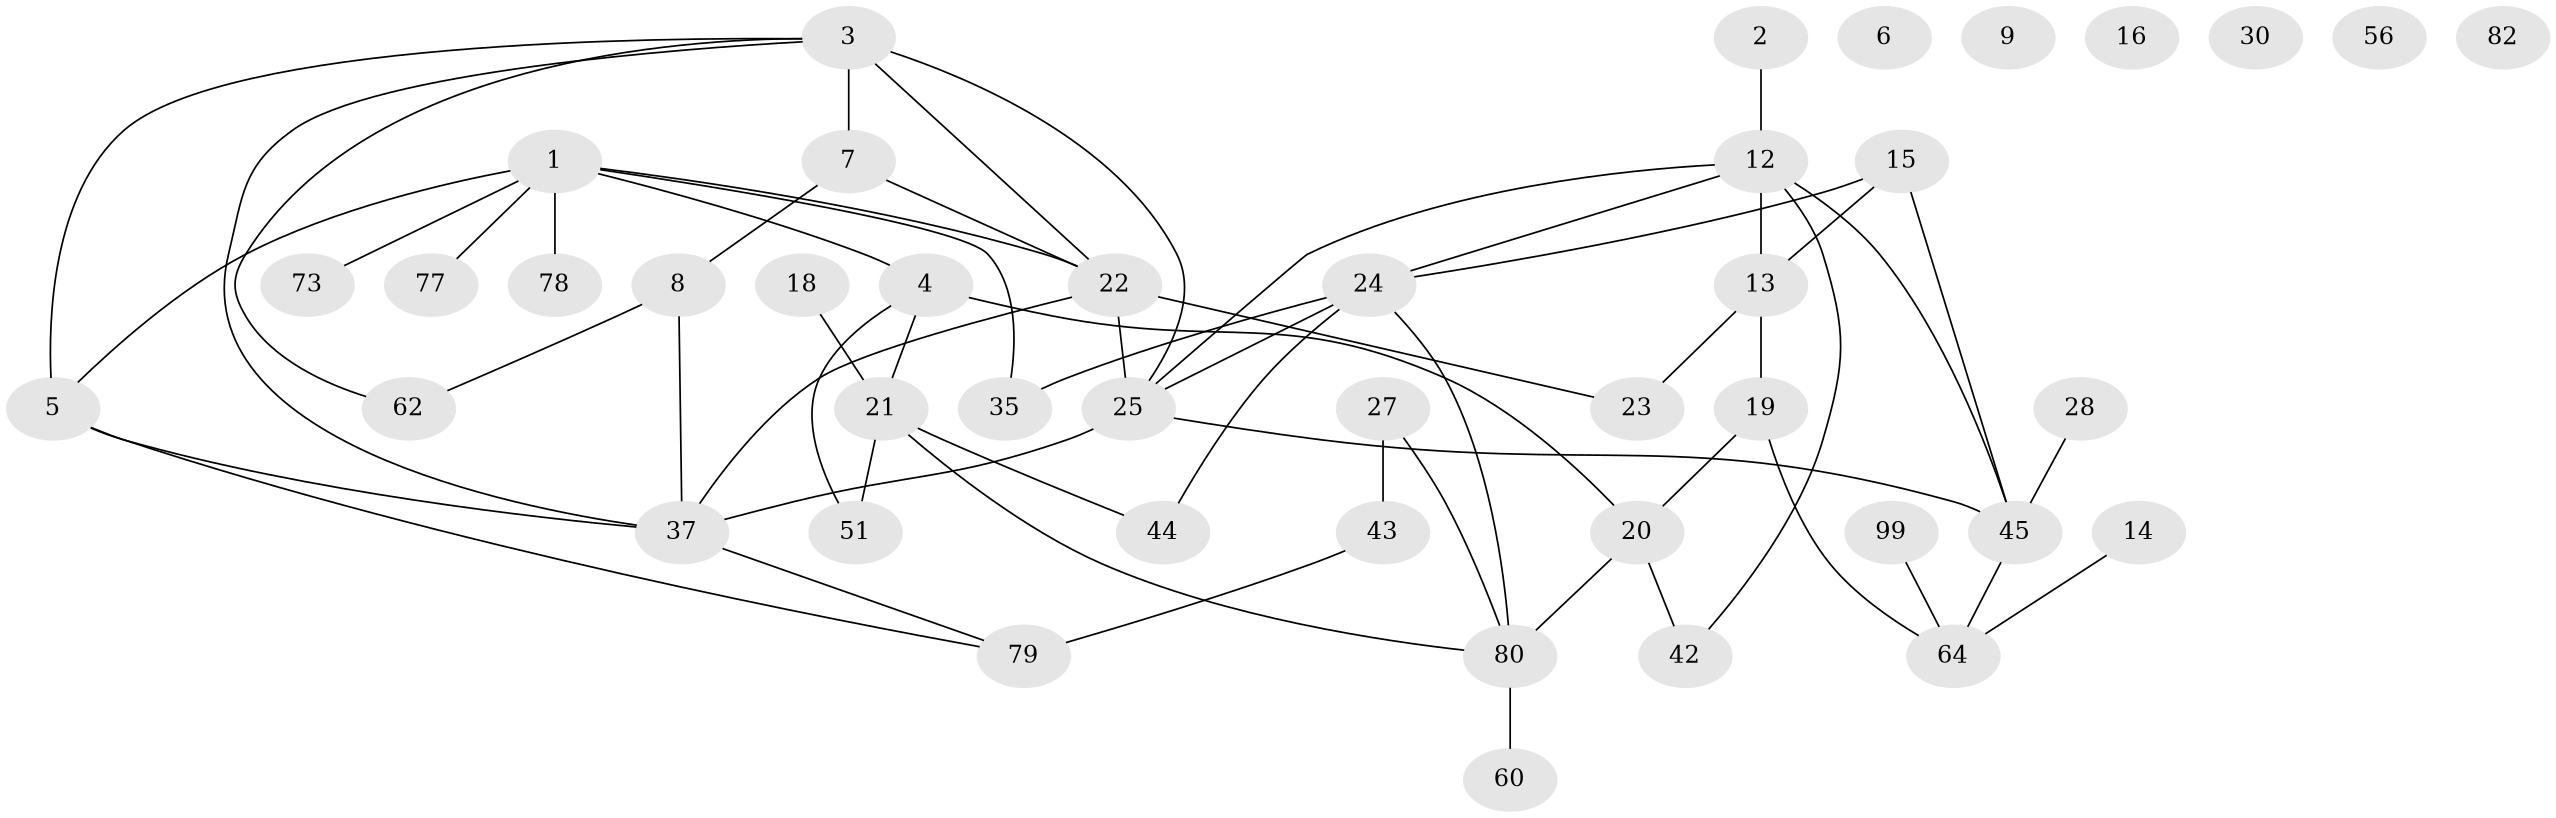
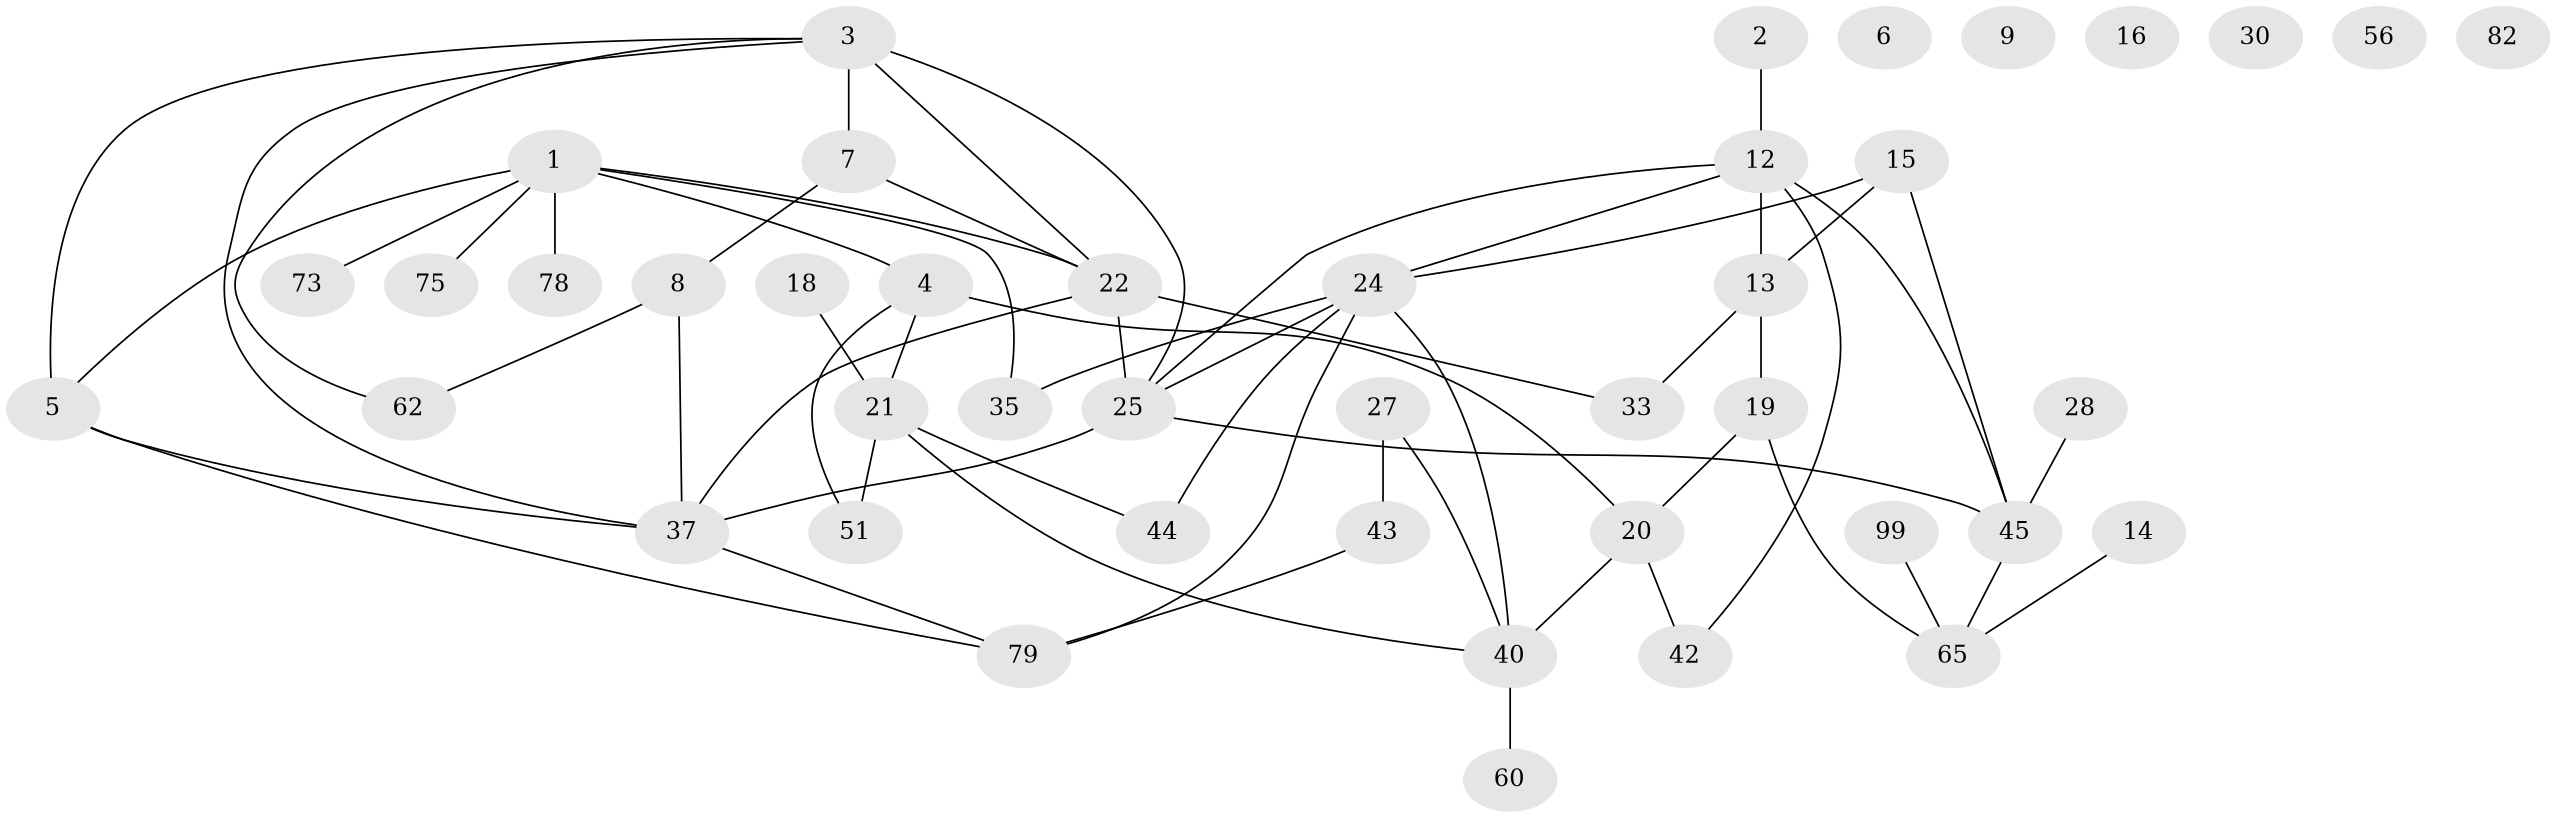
(431, 285) -> (431, 285)
(1637, 409) -> (1637, 409)
none -> (1259, 524)
(1510, 656) -> (1510, 656)
(1953, 656) -> (1953, 656)
